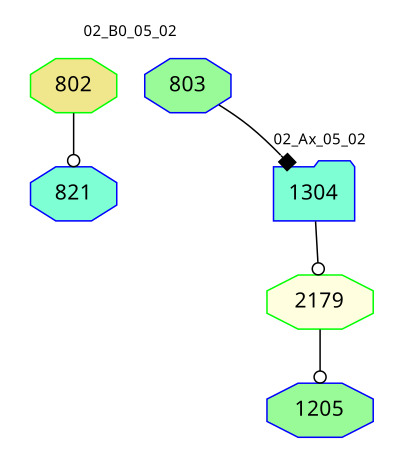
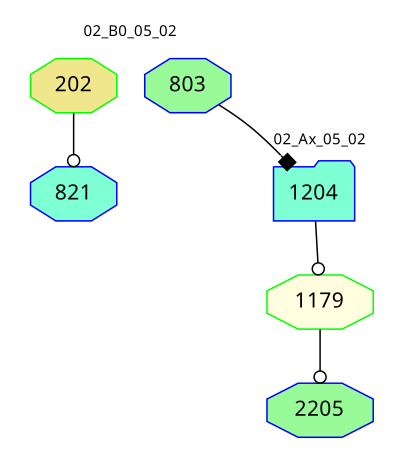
(74, 86) -> (74, 86)
(314, 194) -> (314, 194)
(320, 302) -> (320, 302)
(320, 410) -> (320, 410)
